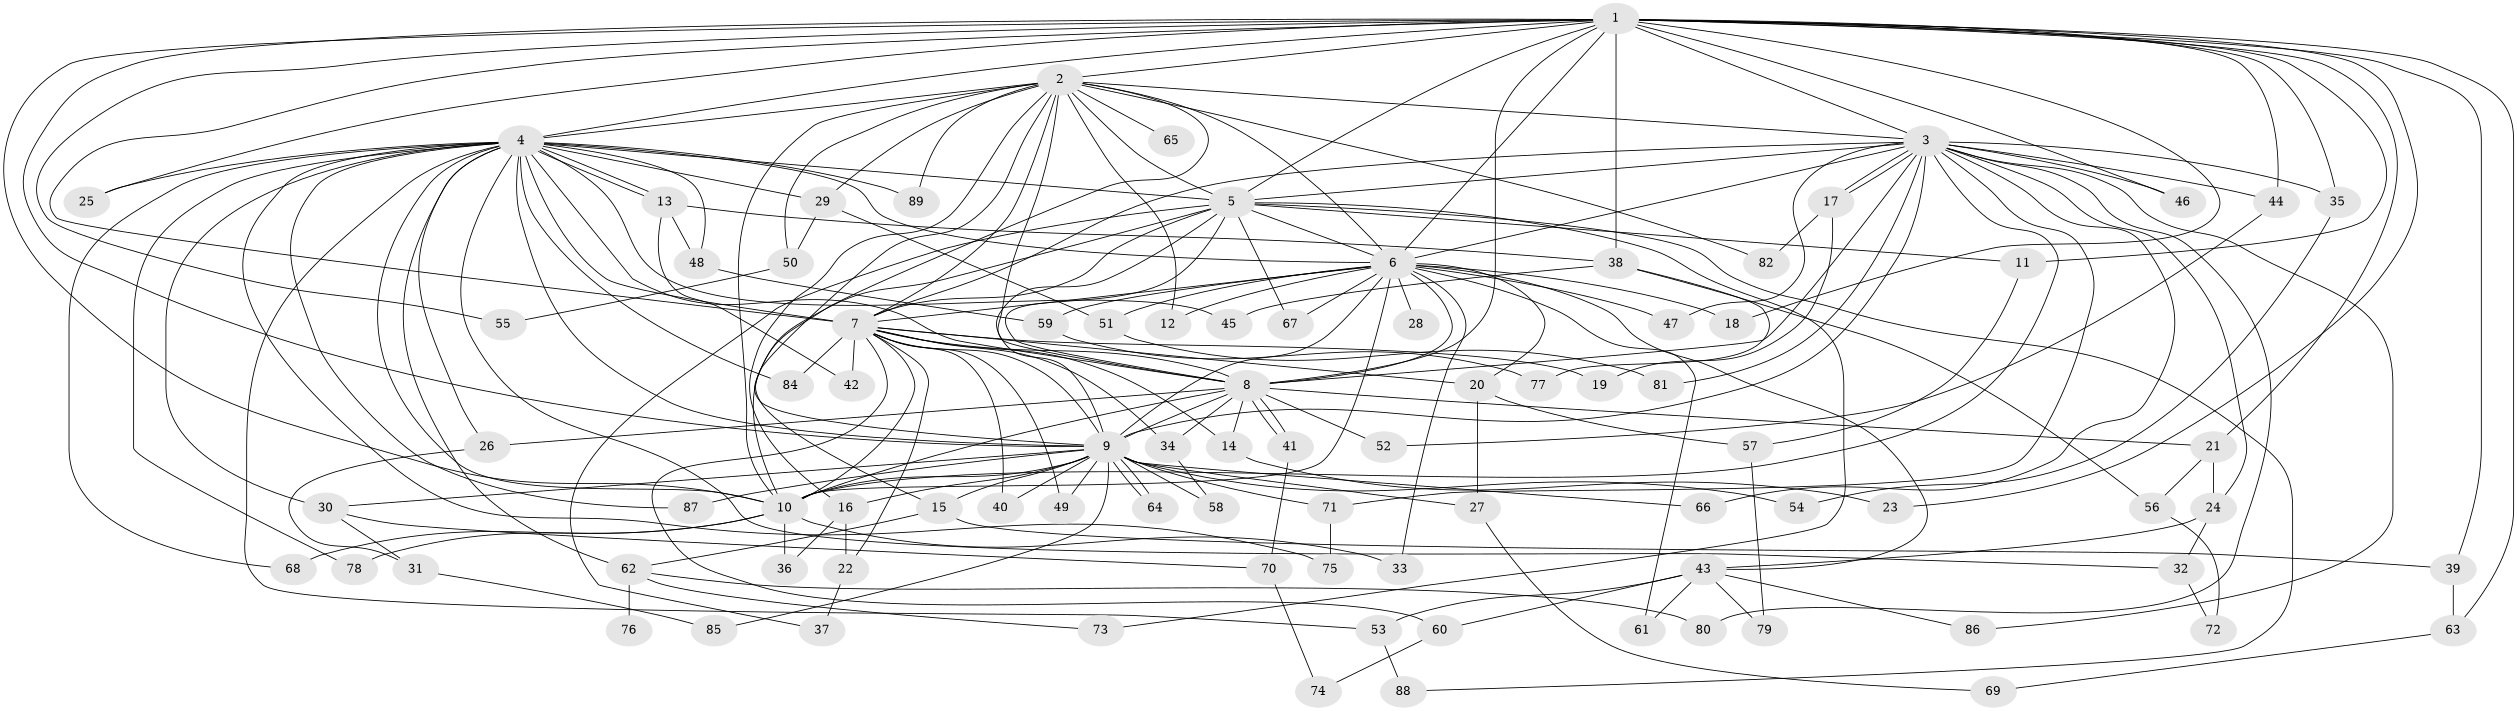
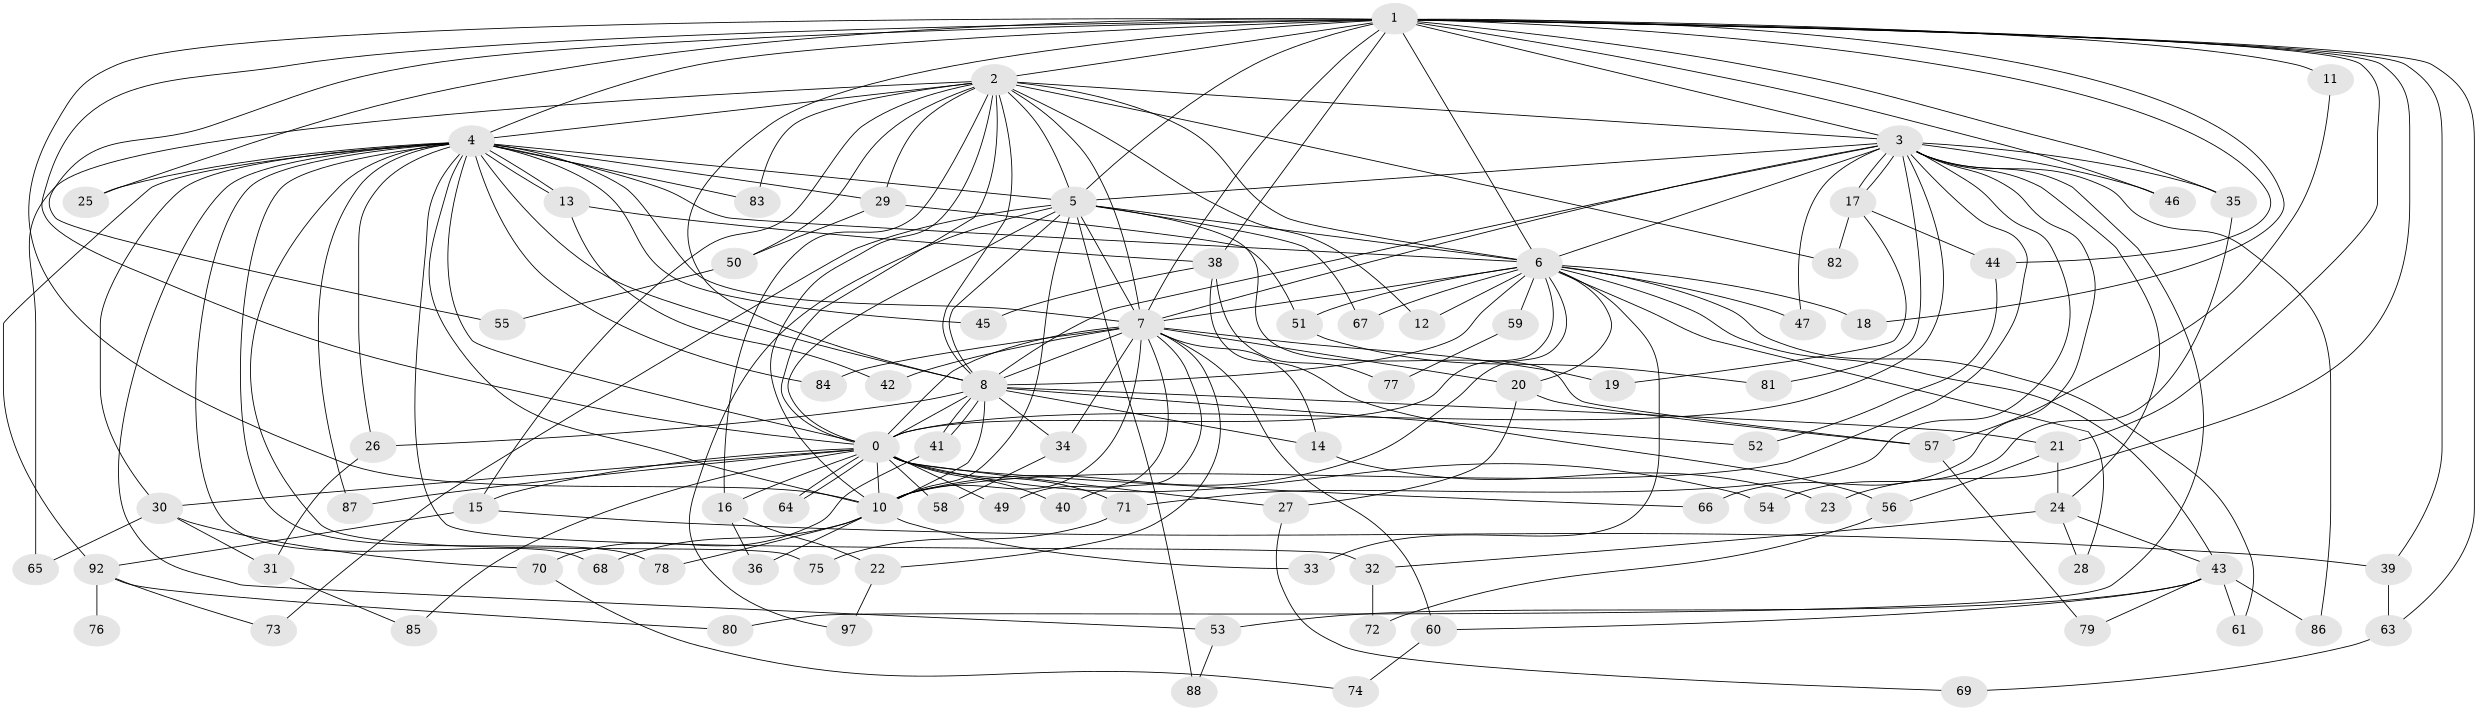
(2118, 170) -> (1923, 233)
(916, 202) -> (757, 202)
(1665, 236) -> (1399, 361)
(697, 264) -> none
(1107, 447) -> (876, 447)
none -> (98, 539)
none -> (2070, 539)
(629, 570) -> (97, 570)
(822, 631) -> (849, 631)
